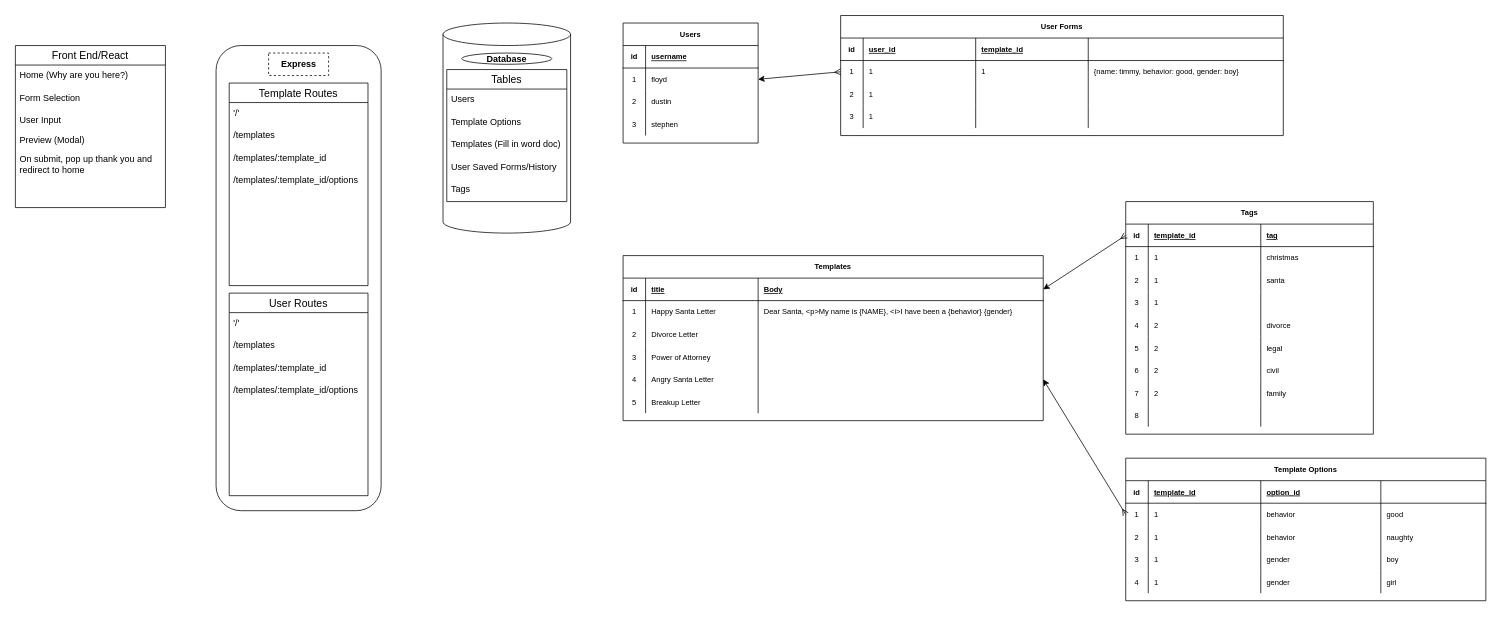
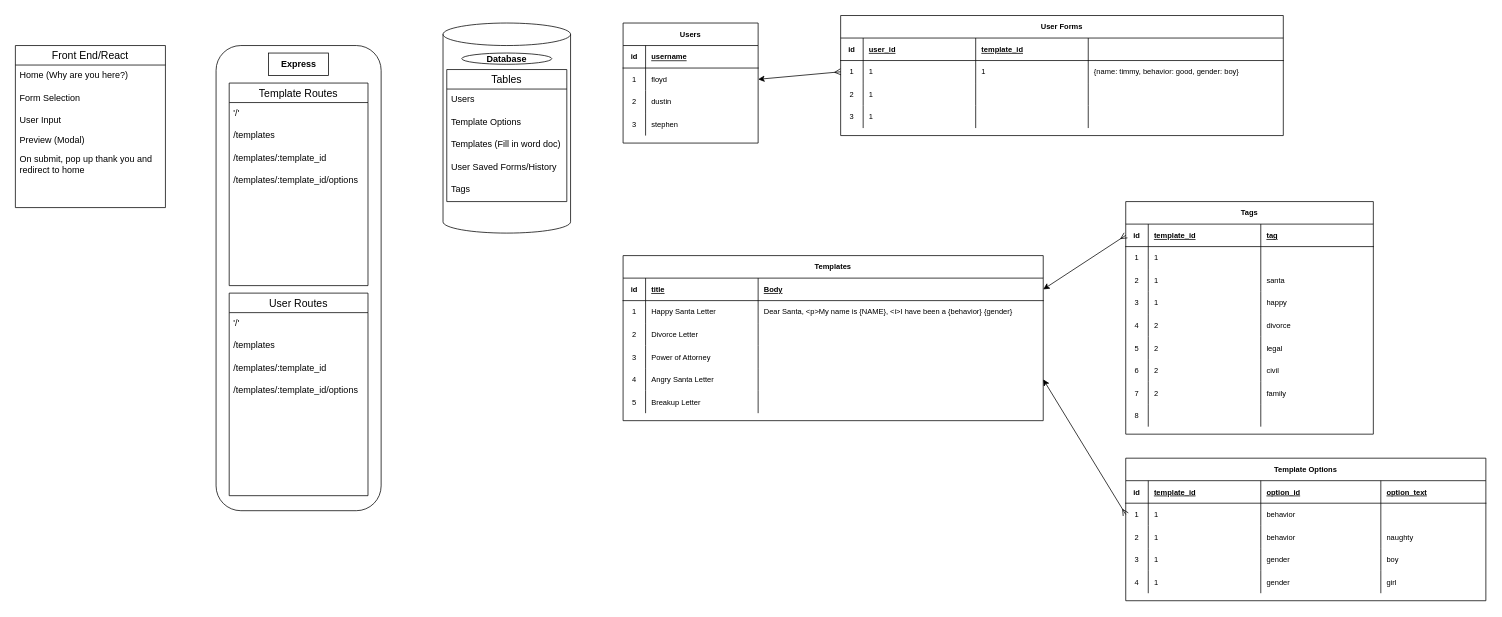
(299, 64) -> (299, 64)
(1317, 258) -> none
none -> (1317, 303)
none -> (1433, 492)
(1433, 514) -> none
